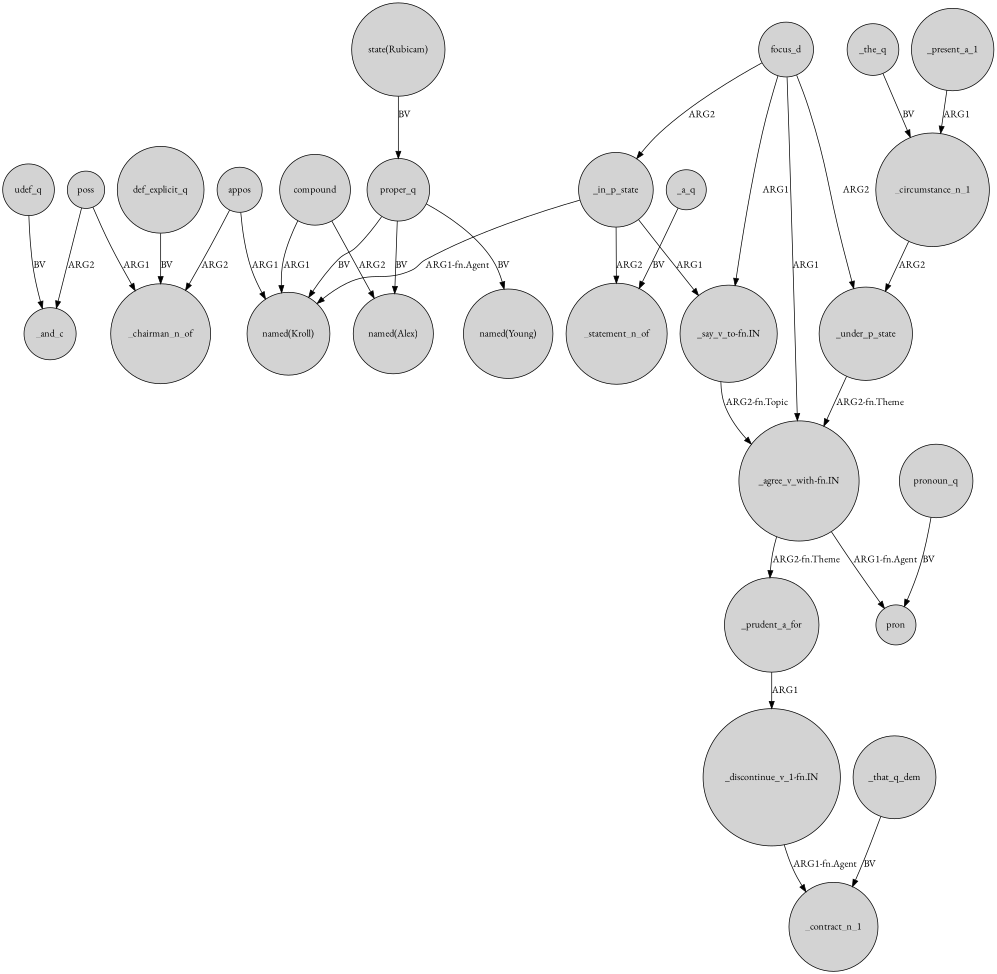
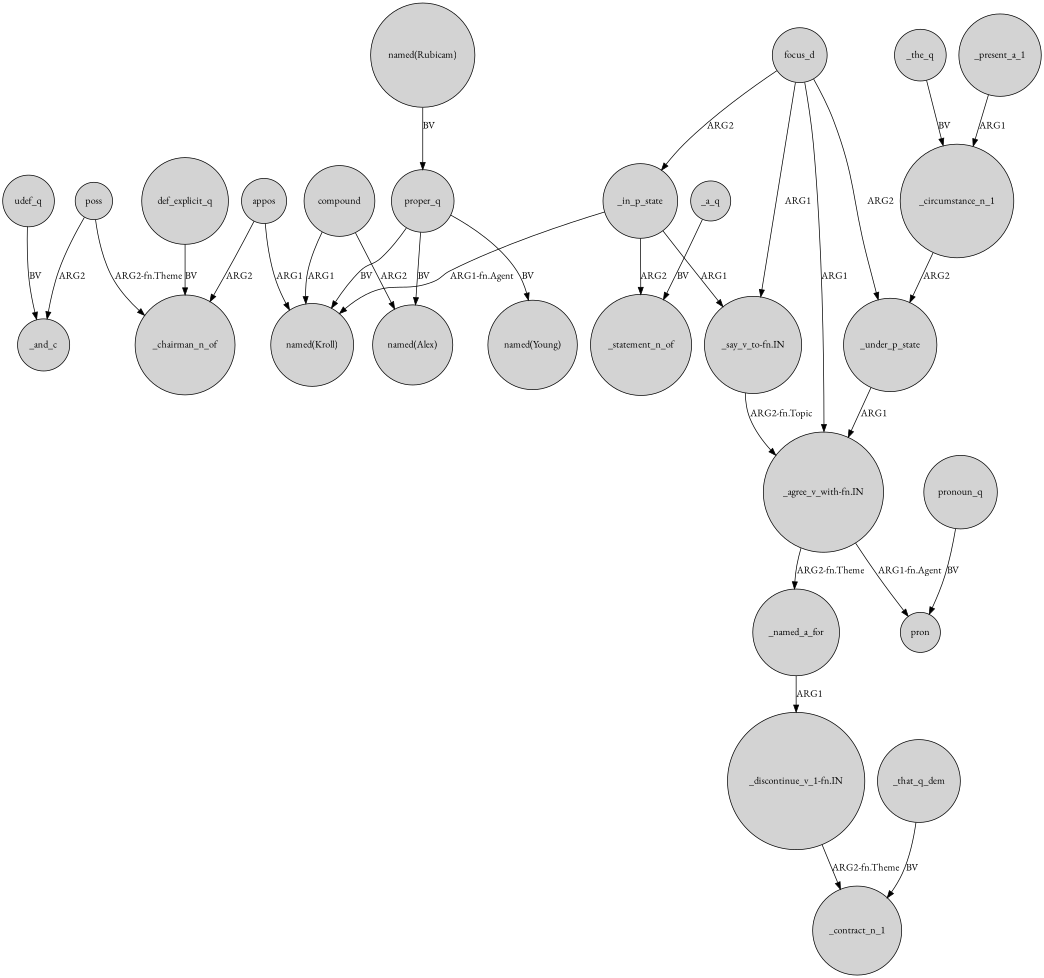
(398, 50) -> (423, 55)
(137, 265) -> (148, 276)
(870, 402) -> (874, 414)
(772, 625) -> (796, 632)
(825, 864) -> (866, 868)
